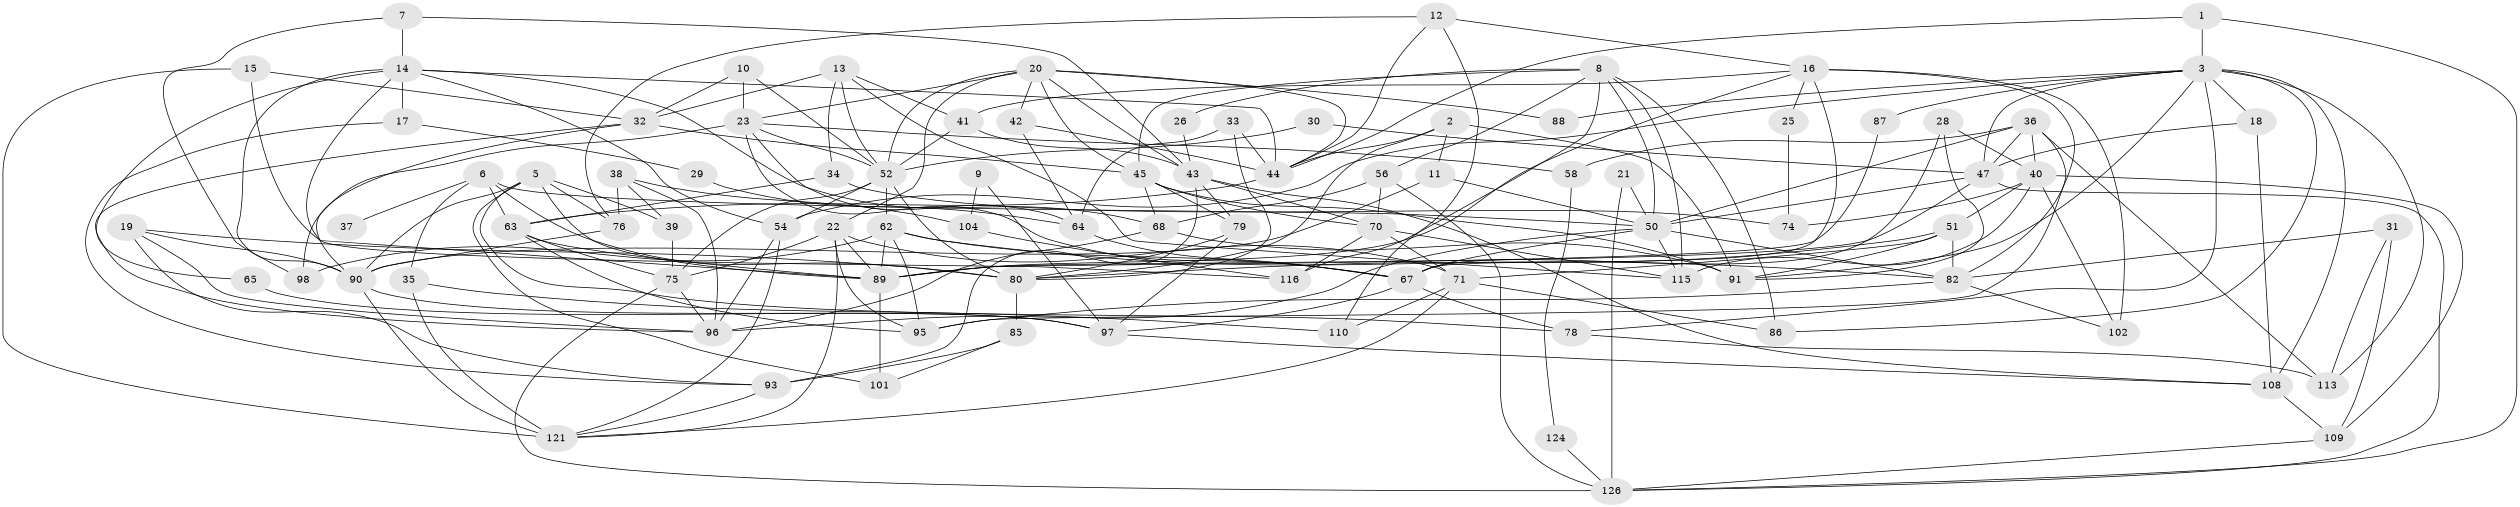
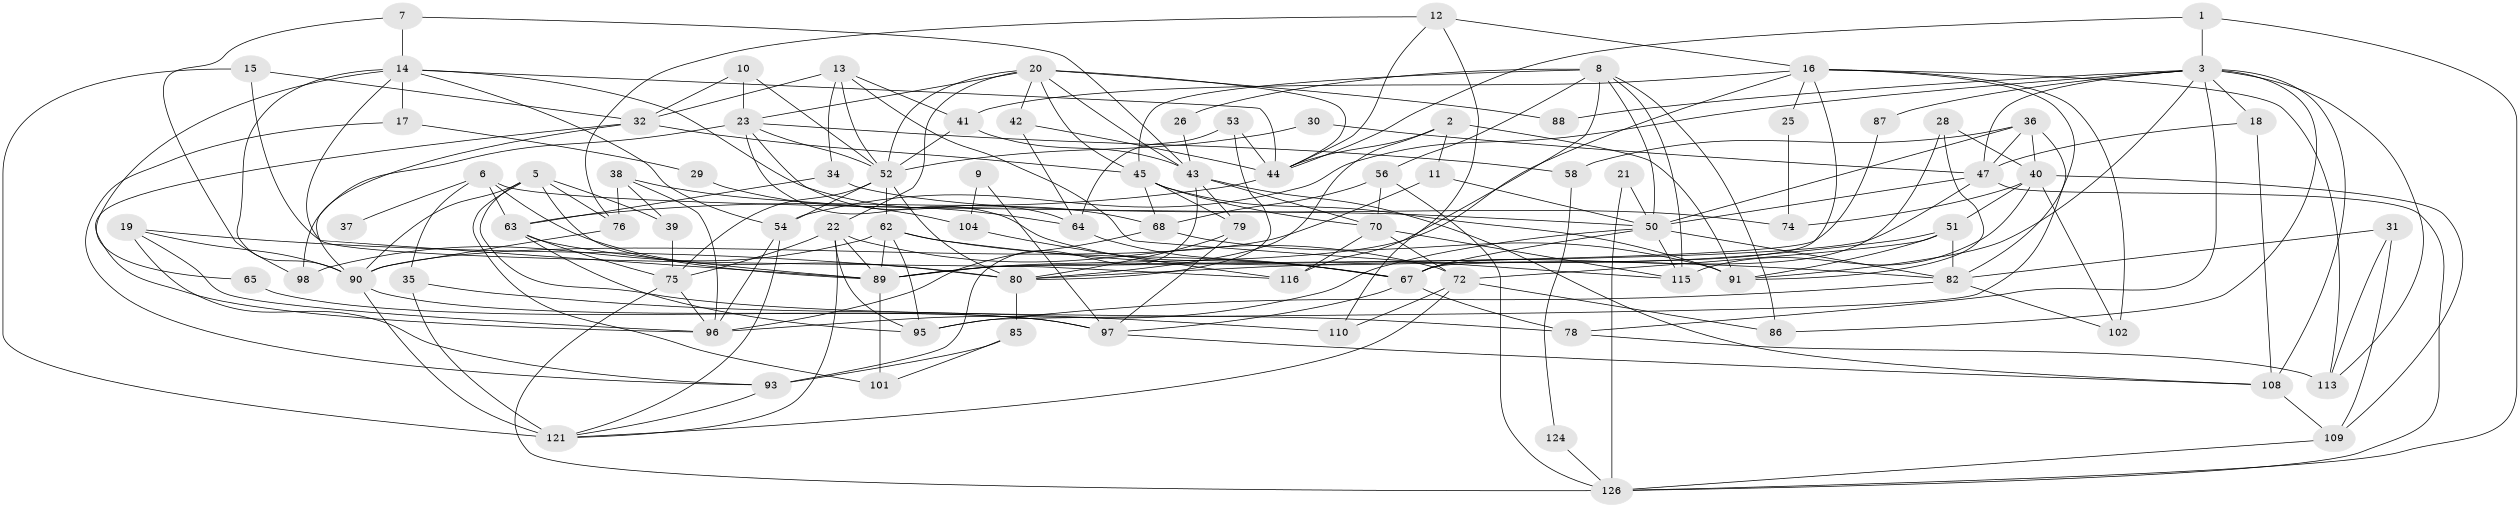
(1233, 122) -> (1233, 122)
(2172, 248) -> (2196, 88)
(1460, 280) -> (1460, 280)
